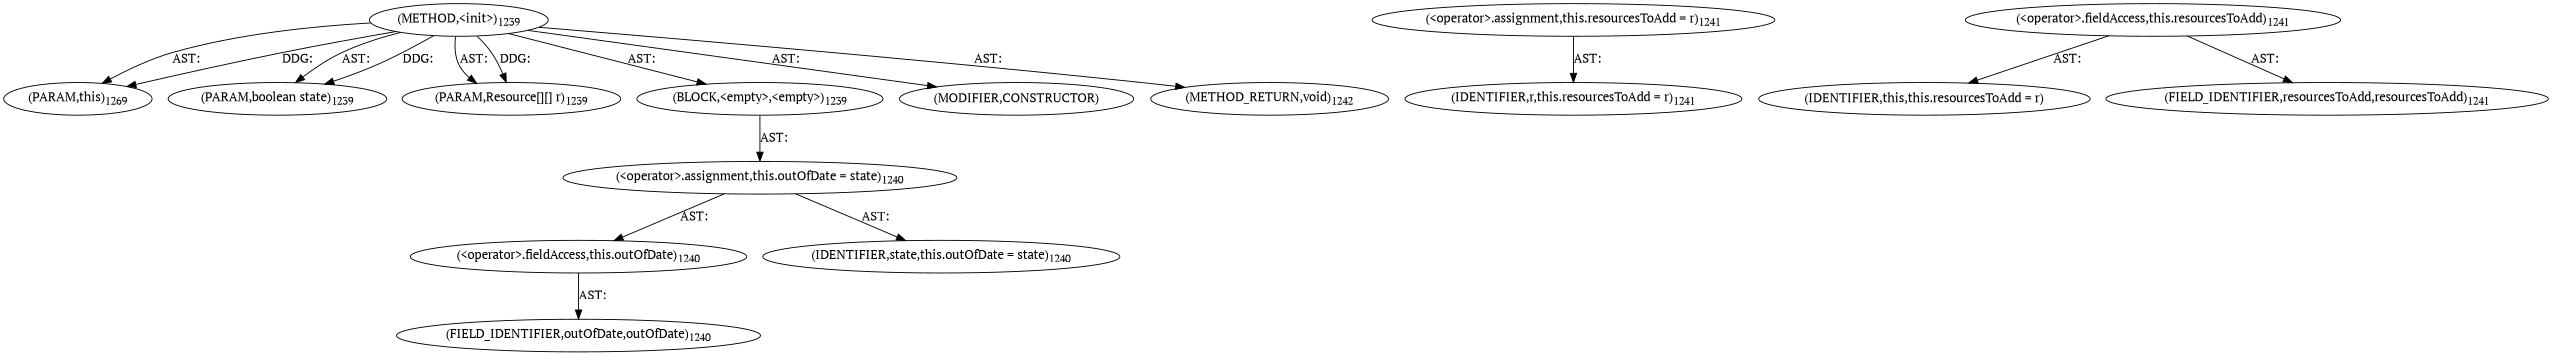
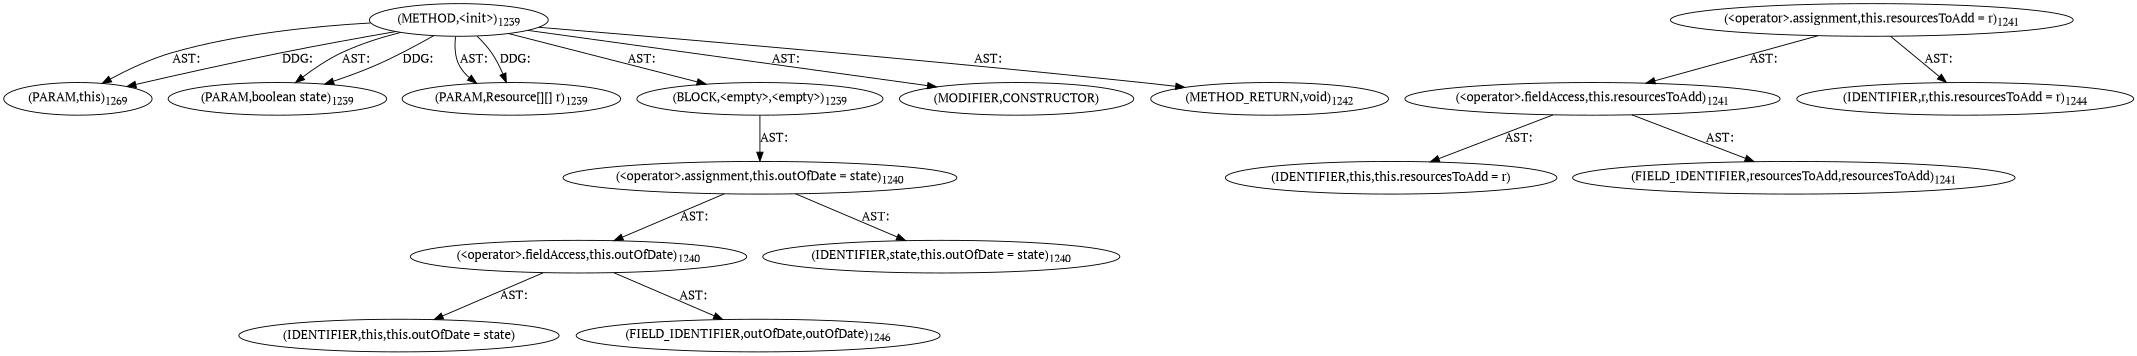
none -> (1736, 58)
(1685, 97) -> (2076, 97)
(700, 334) -> (880, 334)
none -> (399, 336)
